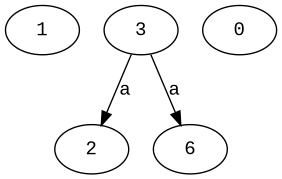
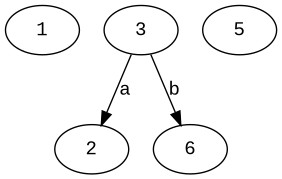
(240, 30) -> (240, 30)
(175, 90) -> (175, 90)
